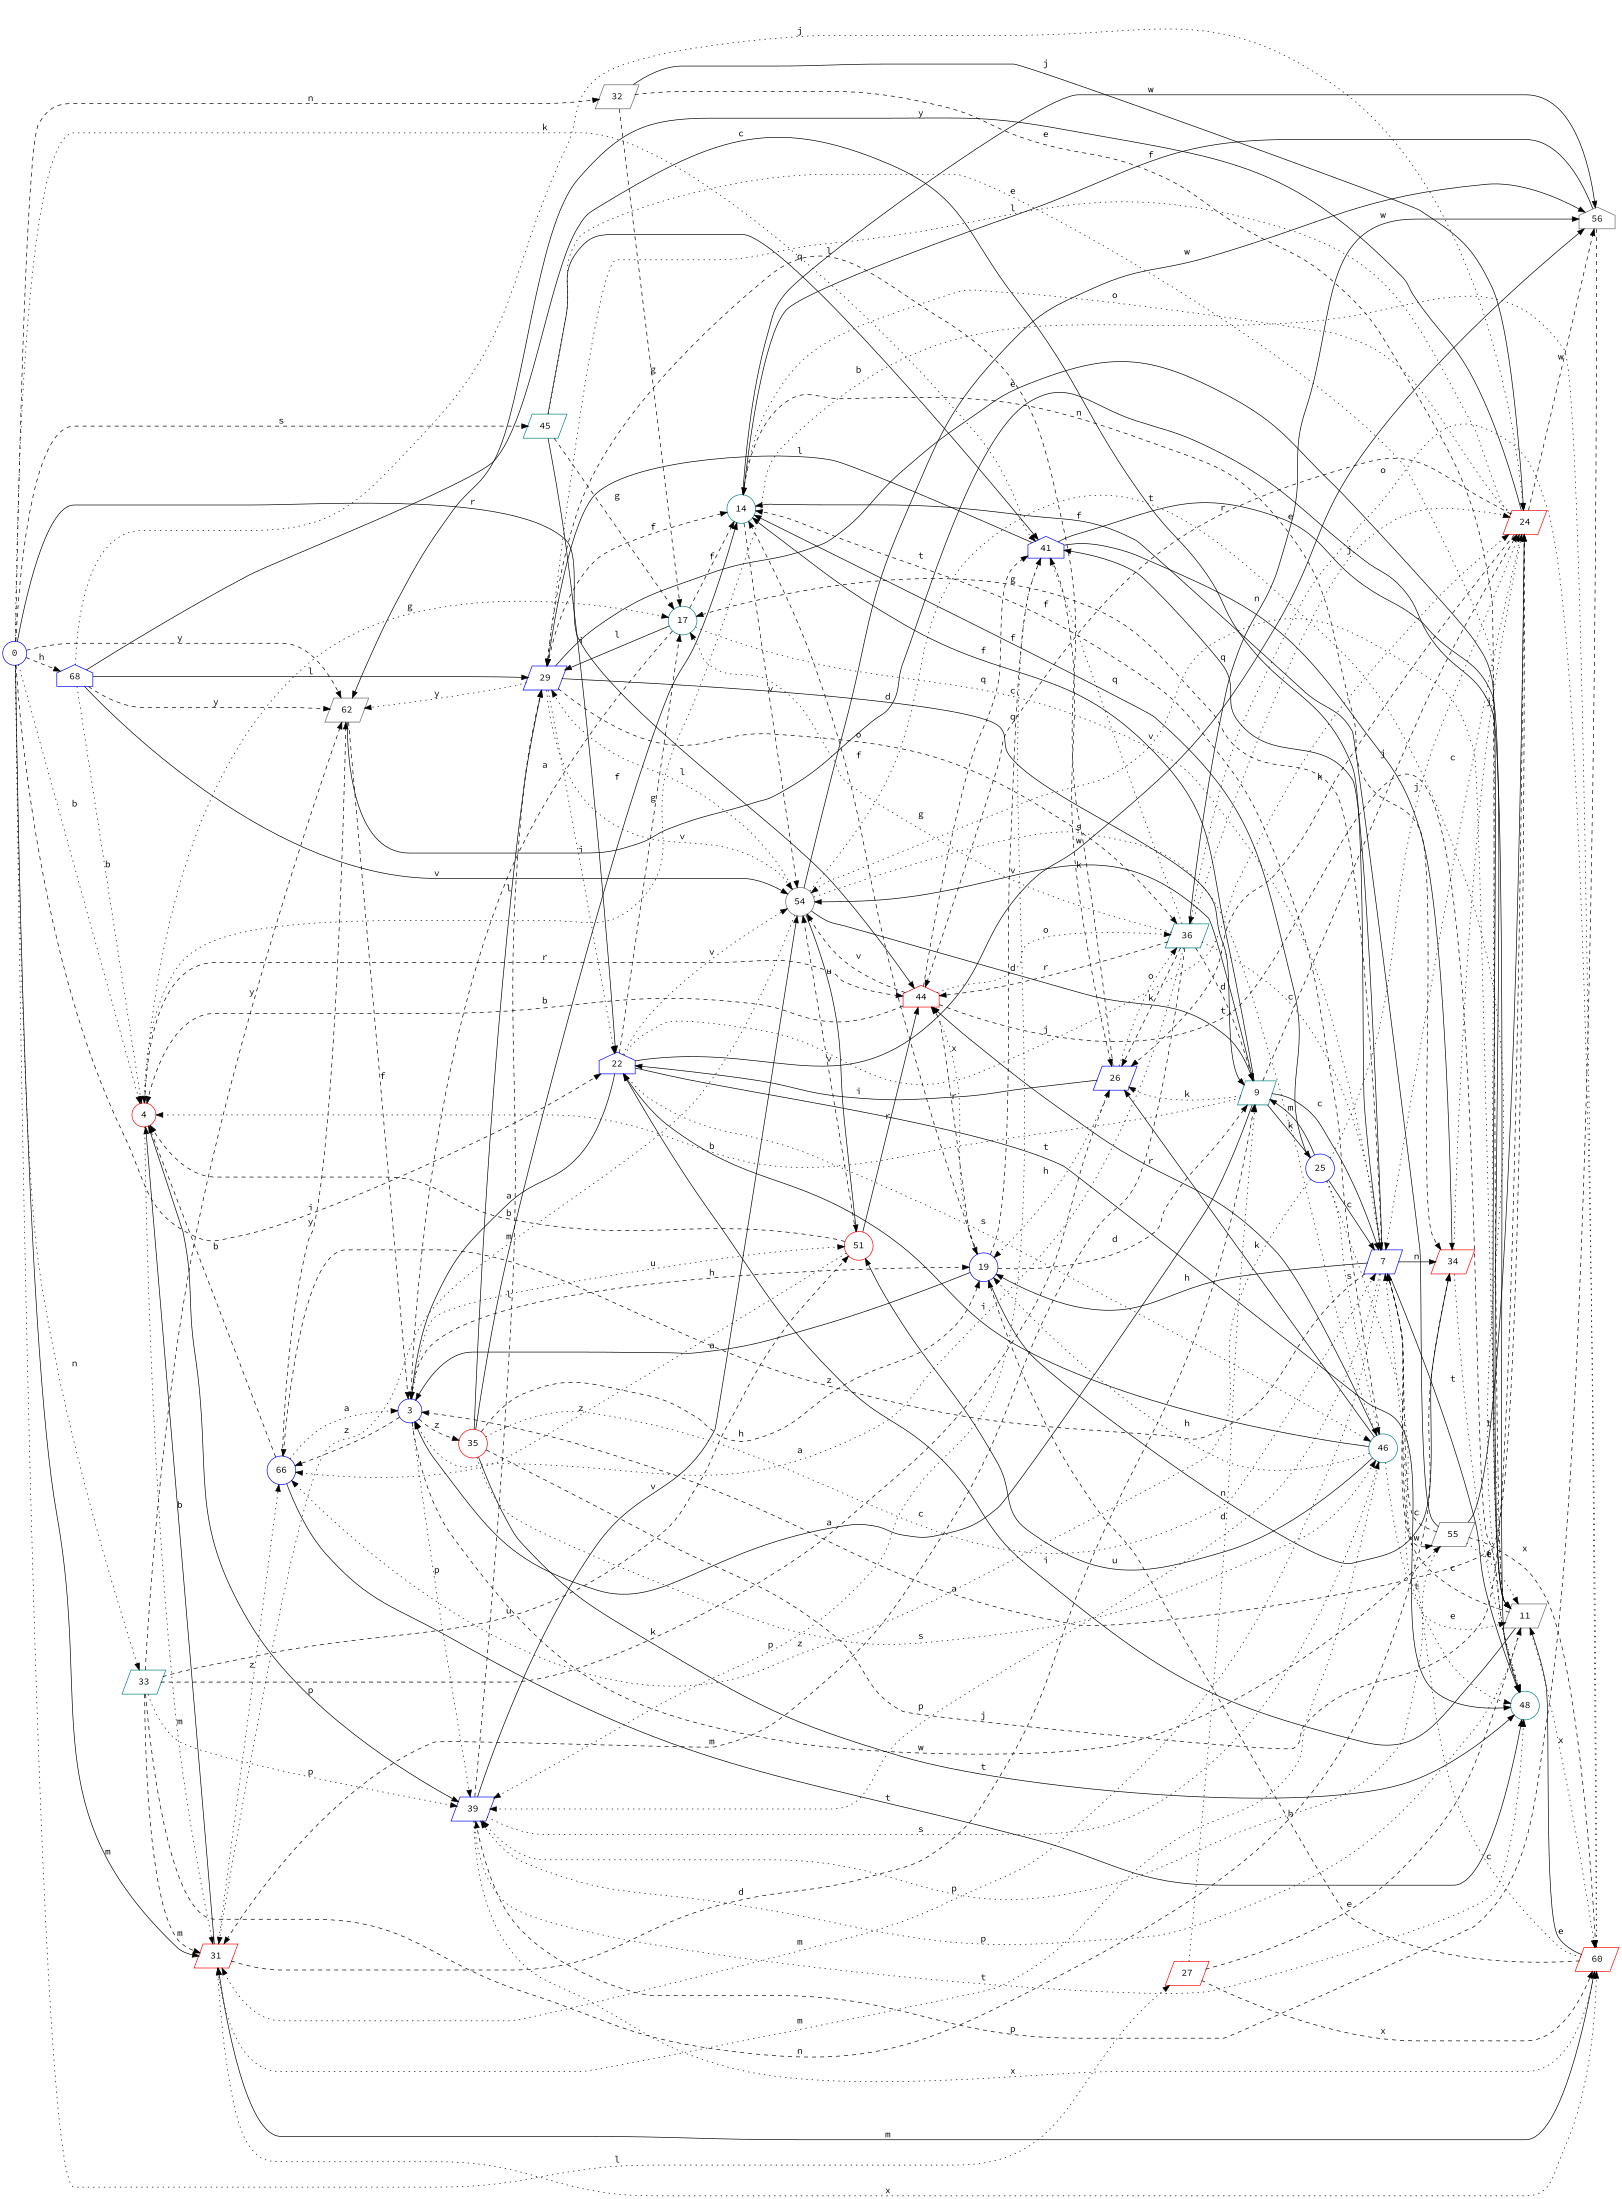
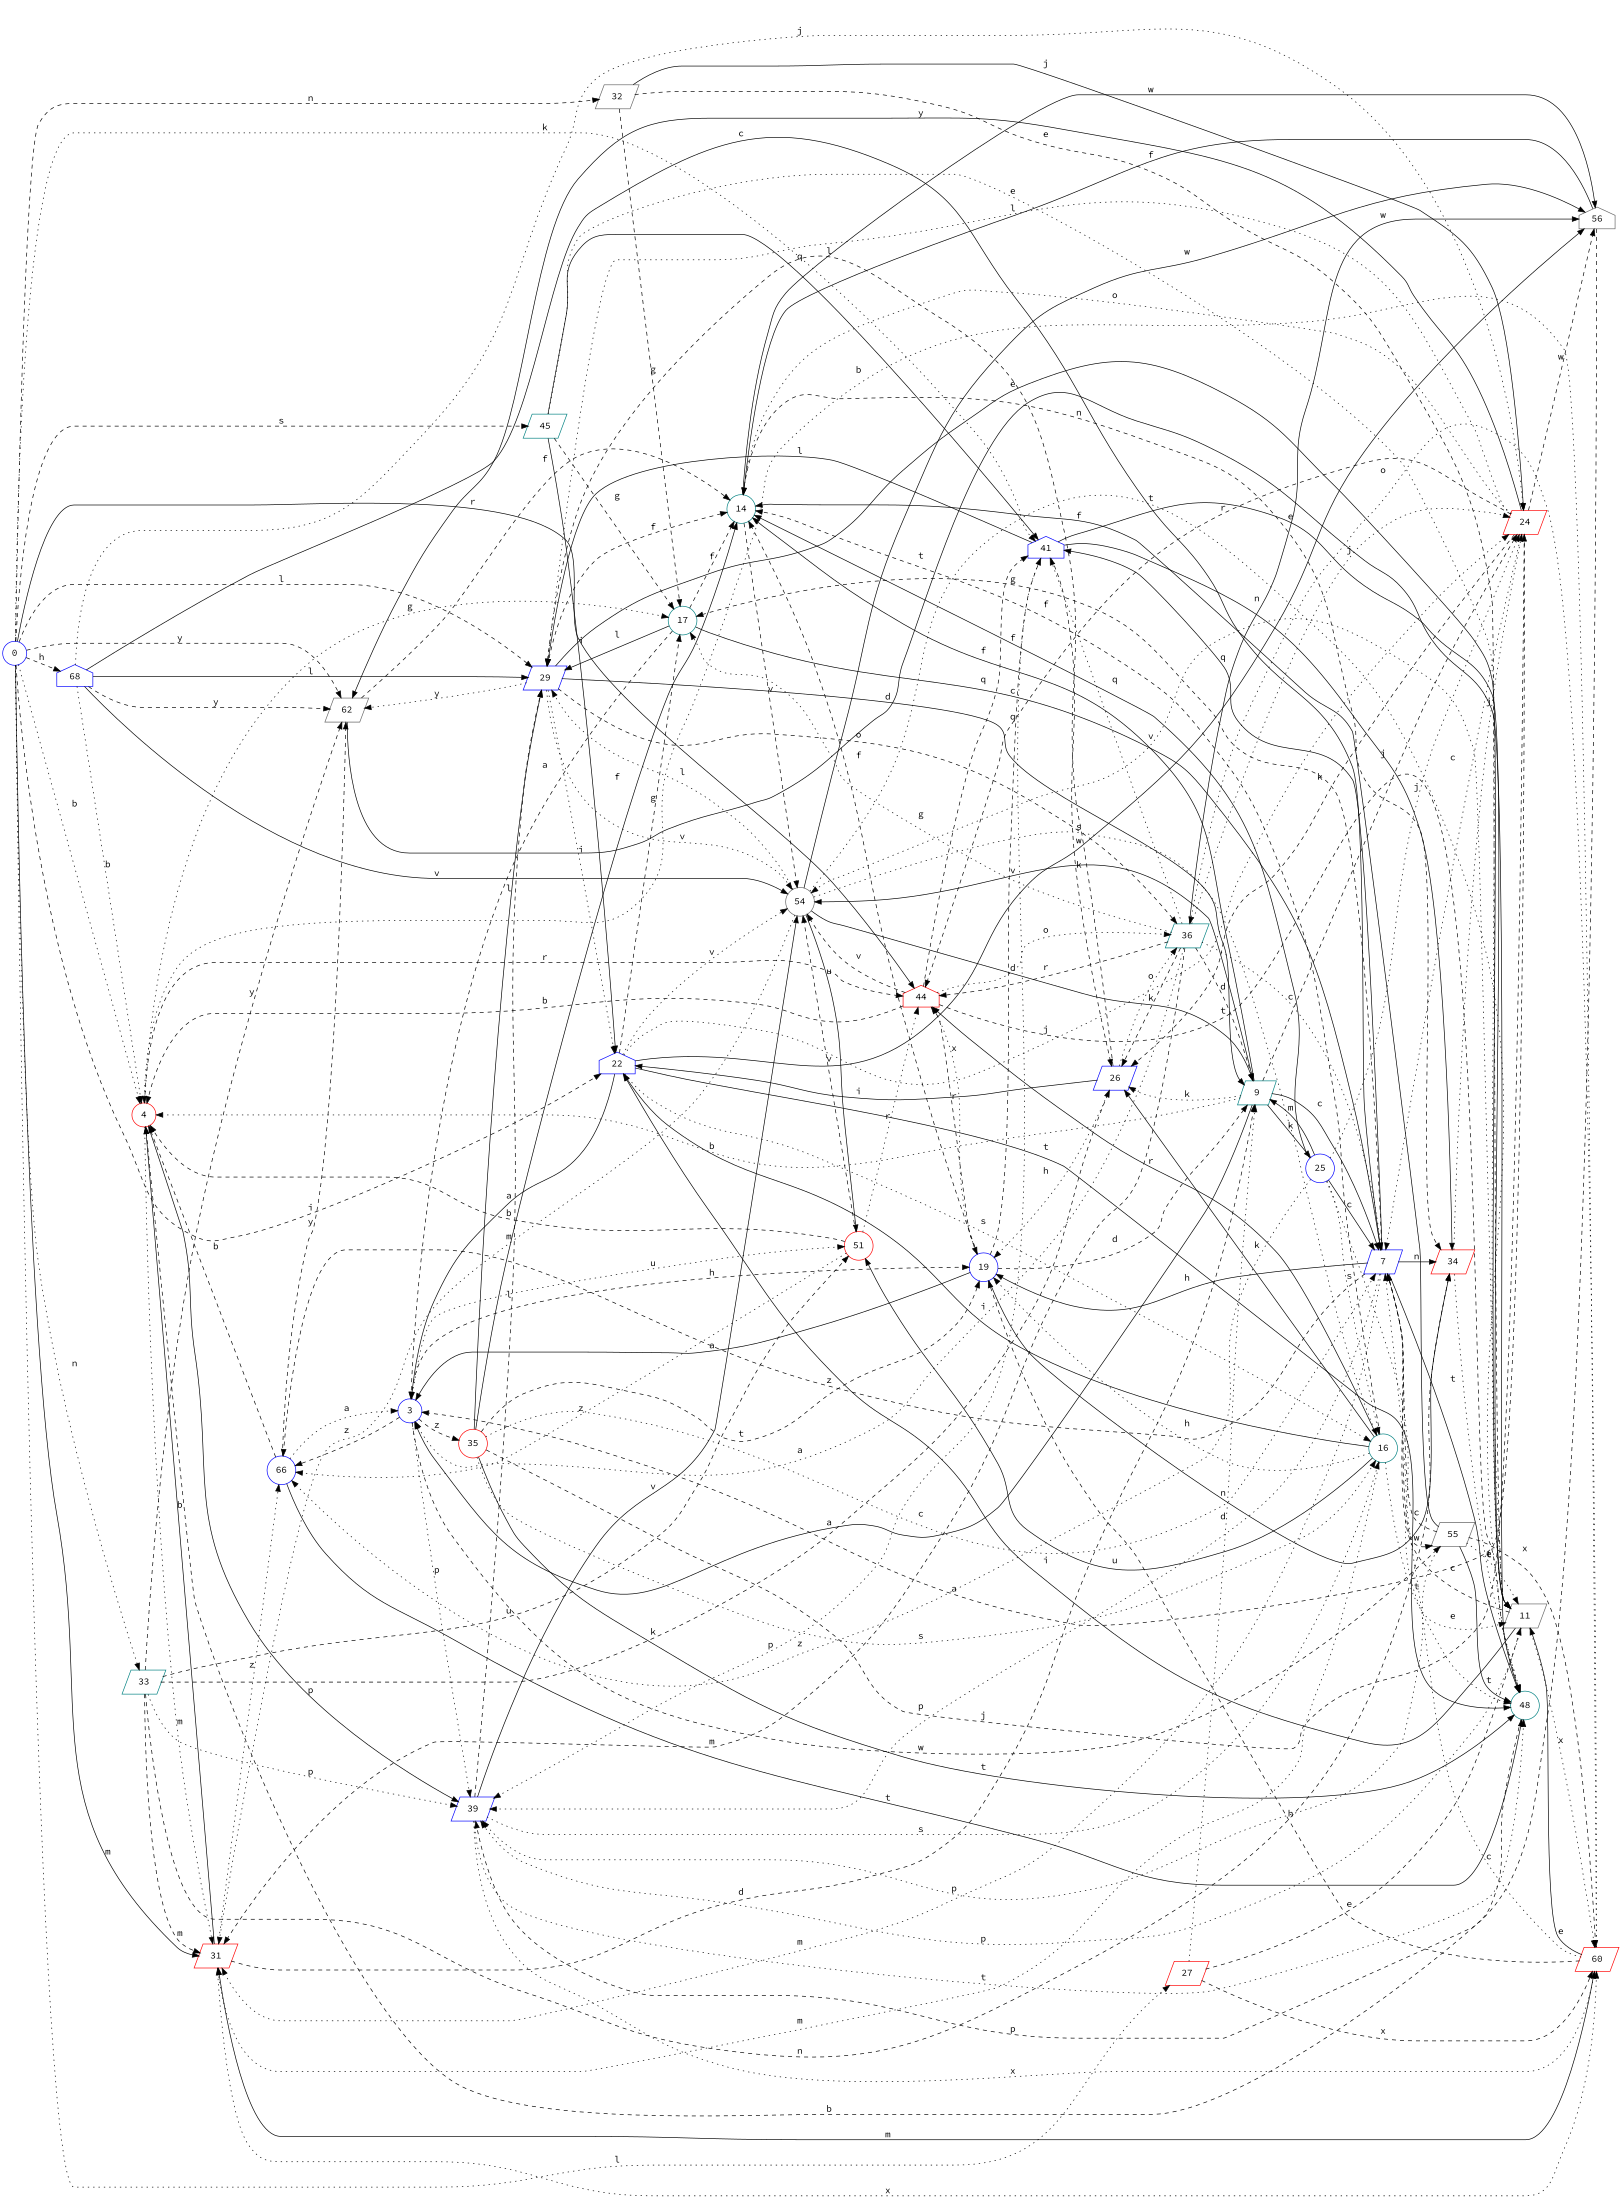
none -> (268, 584)
(1188, 772) -> (1188, 772)
(378, 1057) -> (512, 525)
(1513, 1058) -> (1477, 1619)
(890, 1123) -> (890, 1123)
(741, 1434) -> (741, 1434)
(1383, 1448) -> (1383, 1448)
none -> (587, 2112)
